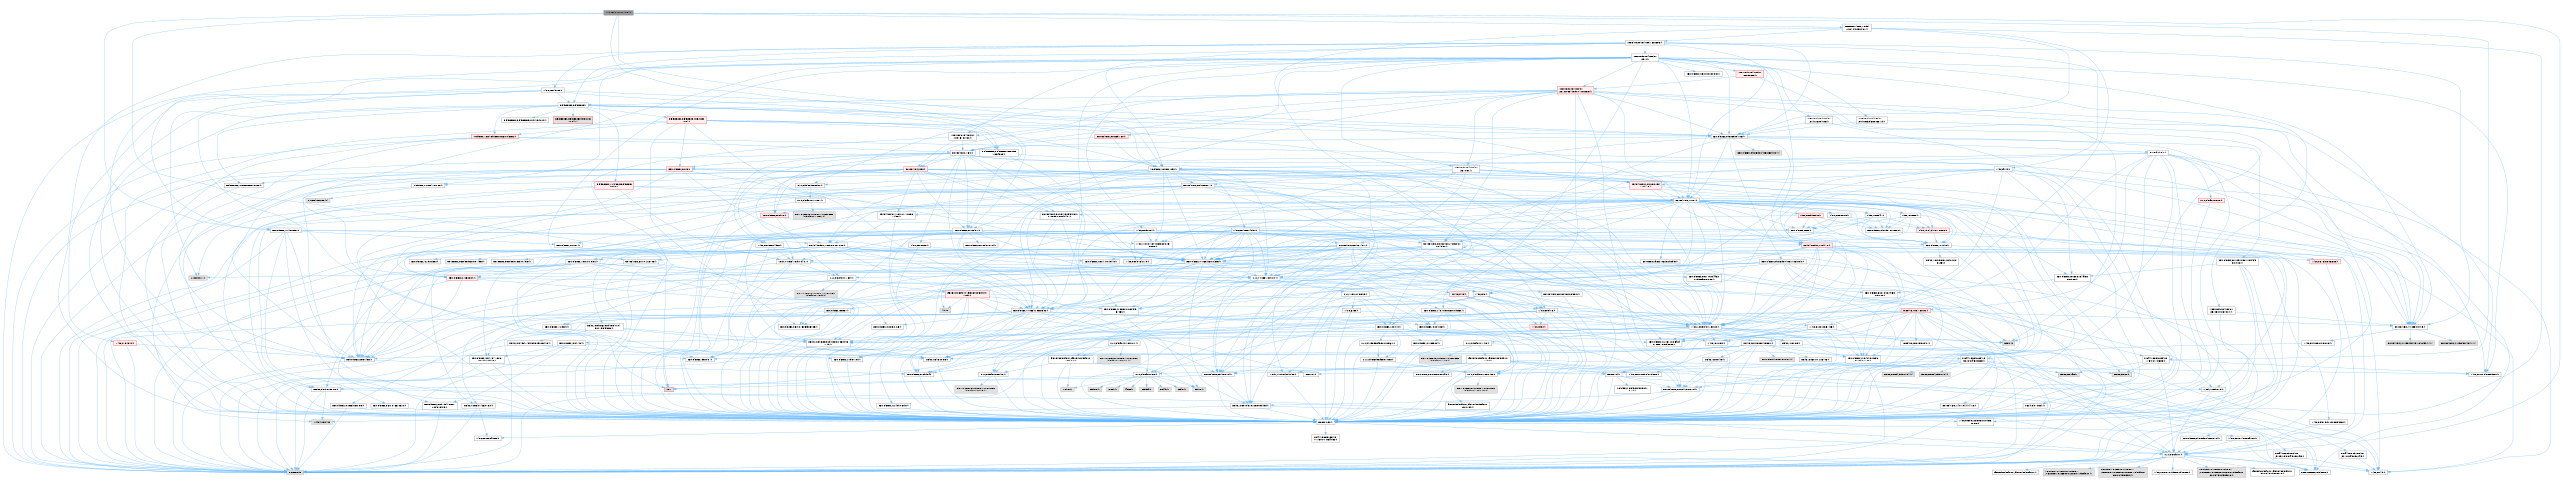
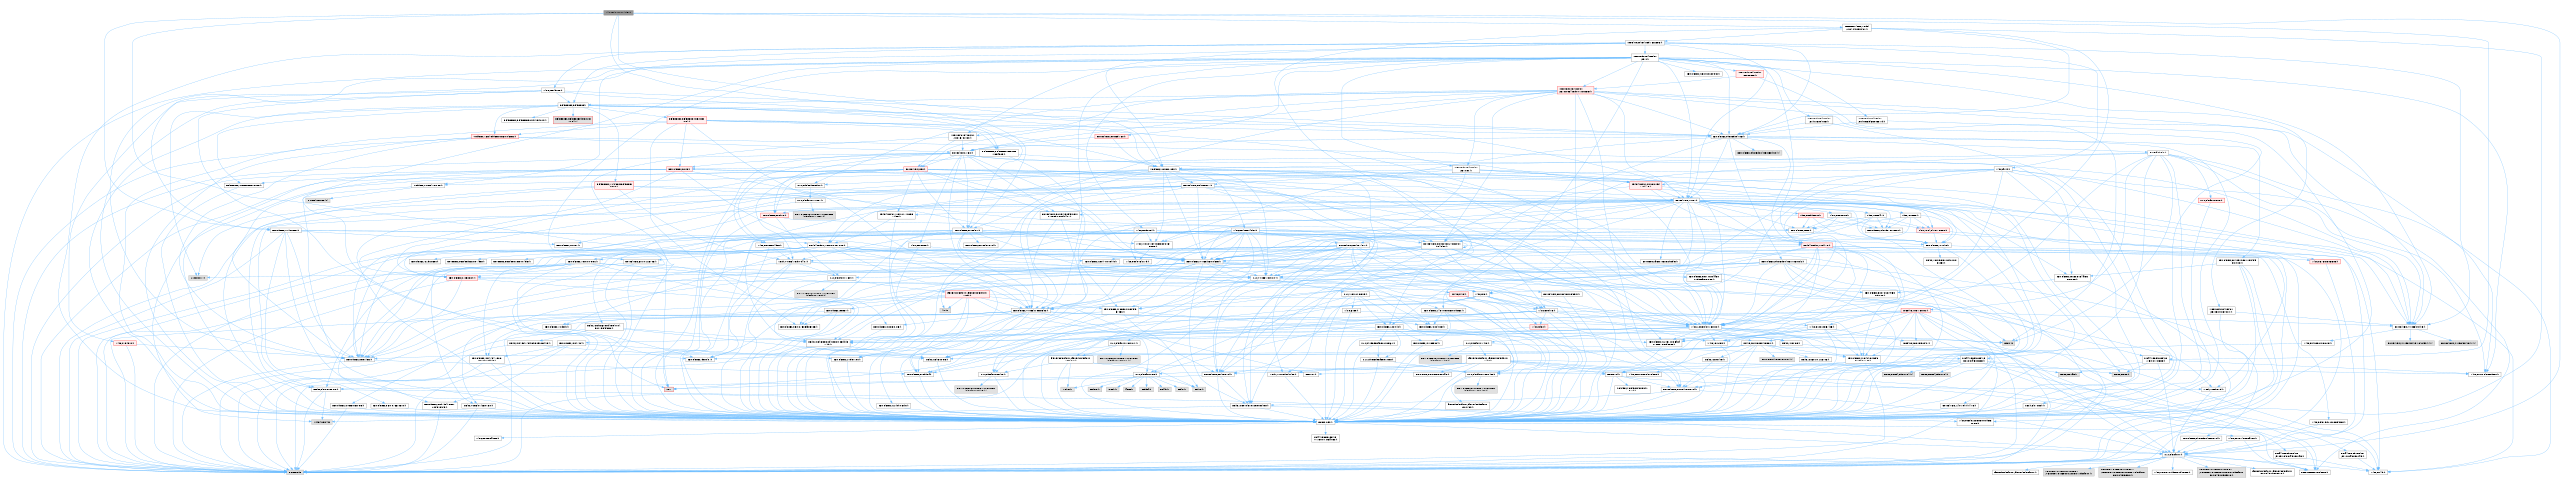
(1334, 216) -> (1198, 223)
(483, 421) -> (901, 418)
